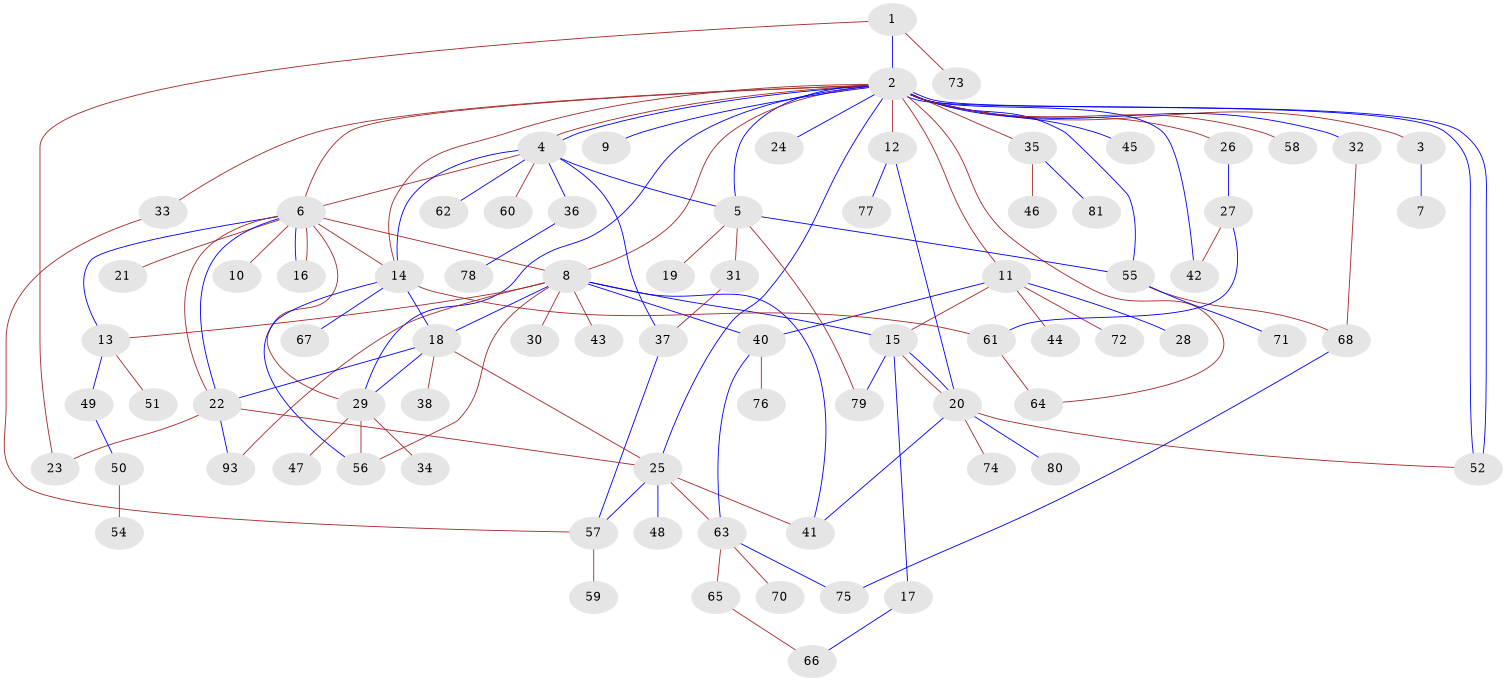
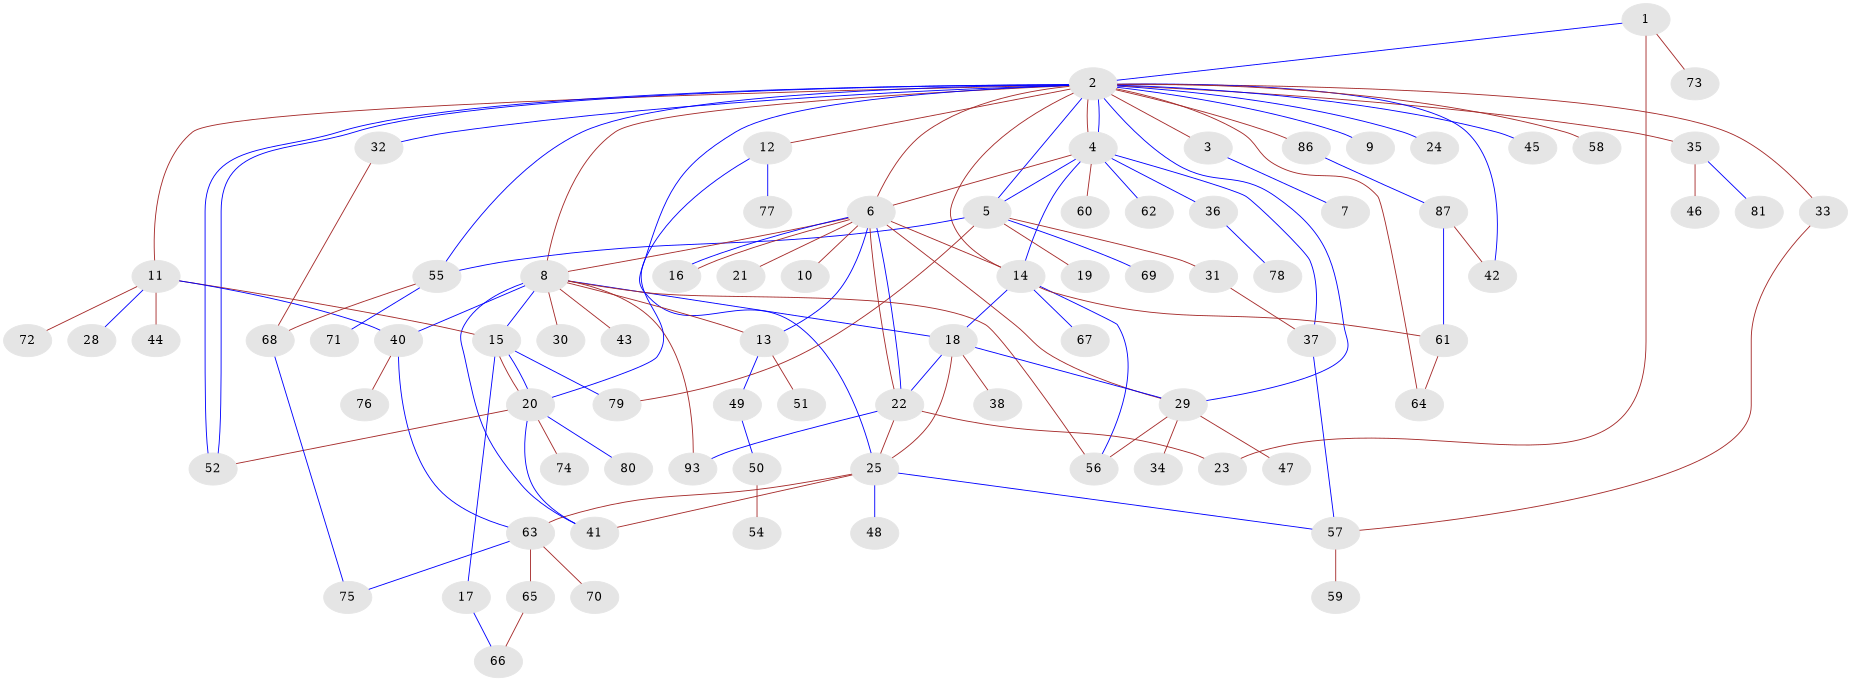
(1229, 148) -> (1306, 148)
(1229, 212) -> (1444, 212)
none -> (1149, 276)
